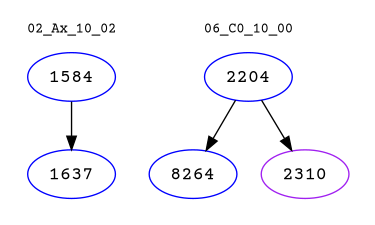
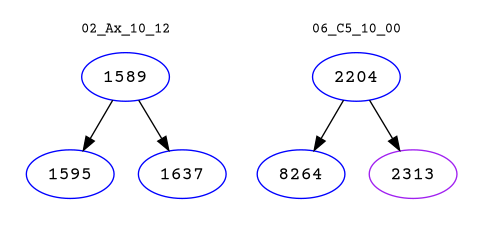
(72, 29) -> (126, 29)
(249, 29) -> (357, 29)
(72, 77) -> (126, 77)
none -> (70, 174)
(305, 174) -> (413, 174)
